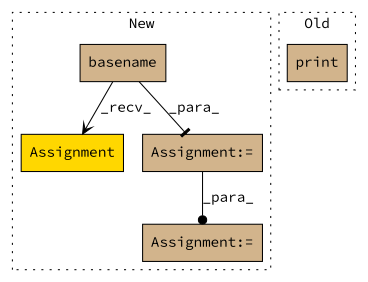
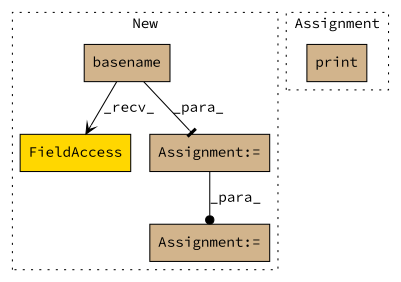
(317, 24) -> (337, 24)
(72, 153) -> (75, 153)
